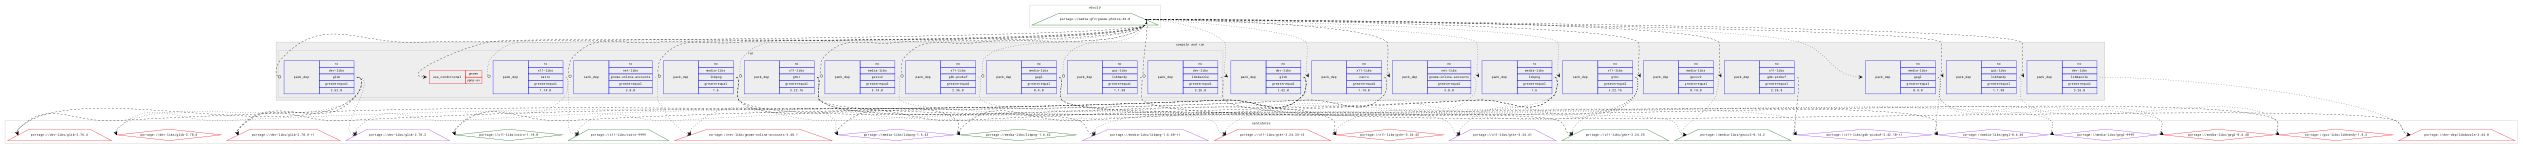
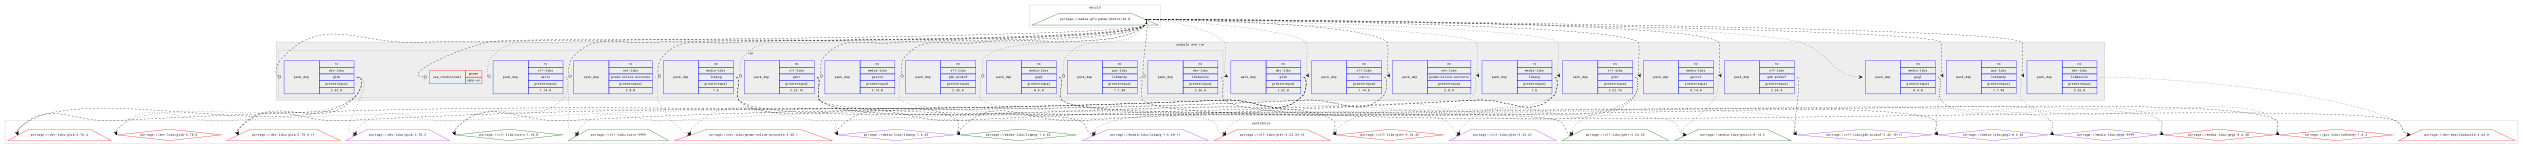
(778, 40) -> (778, 40)
